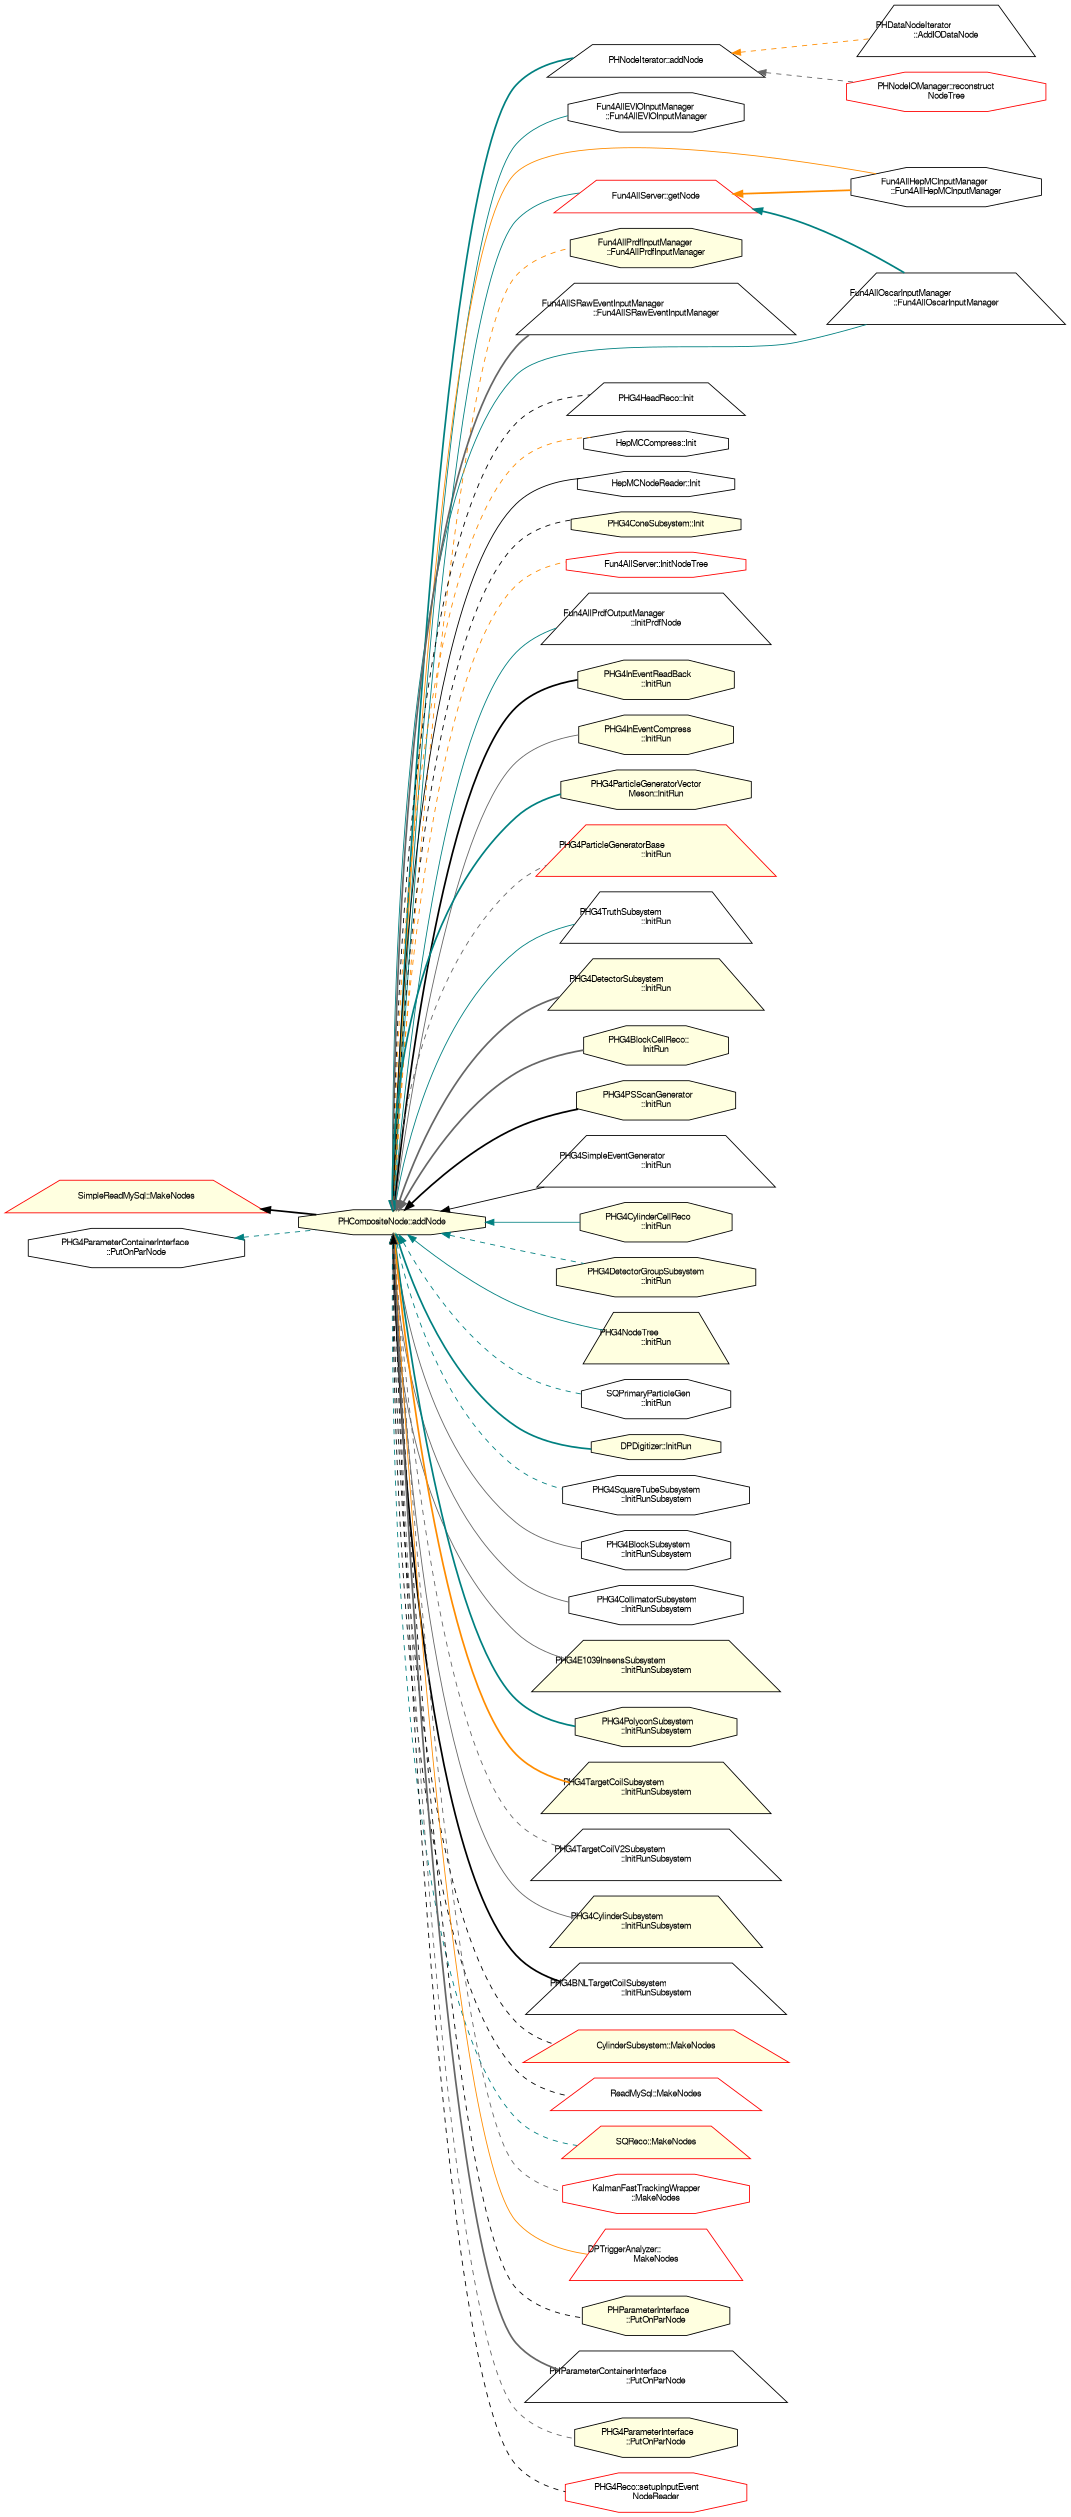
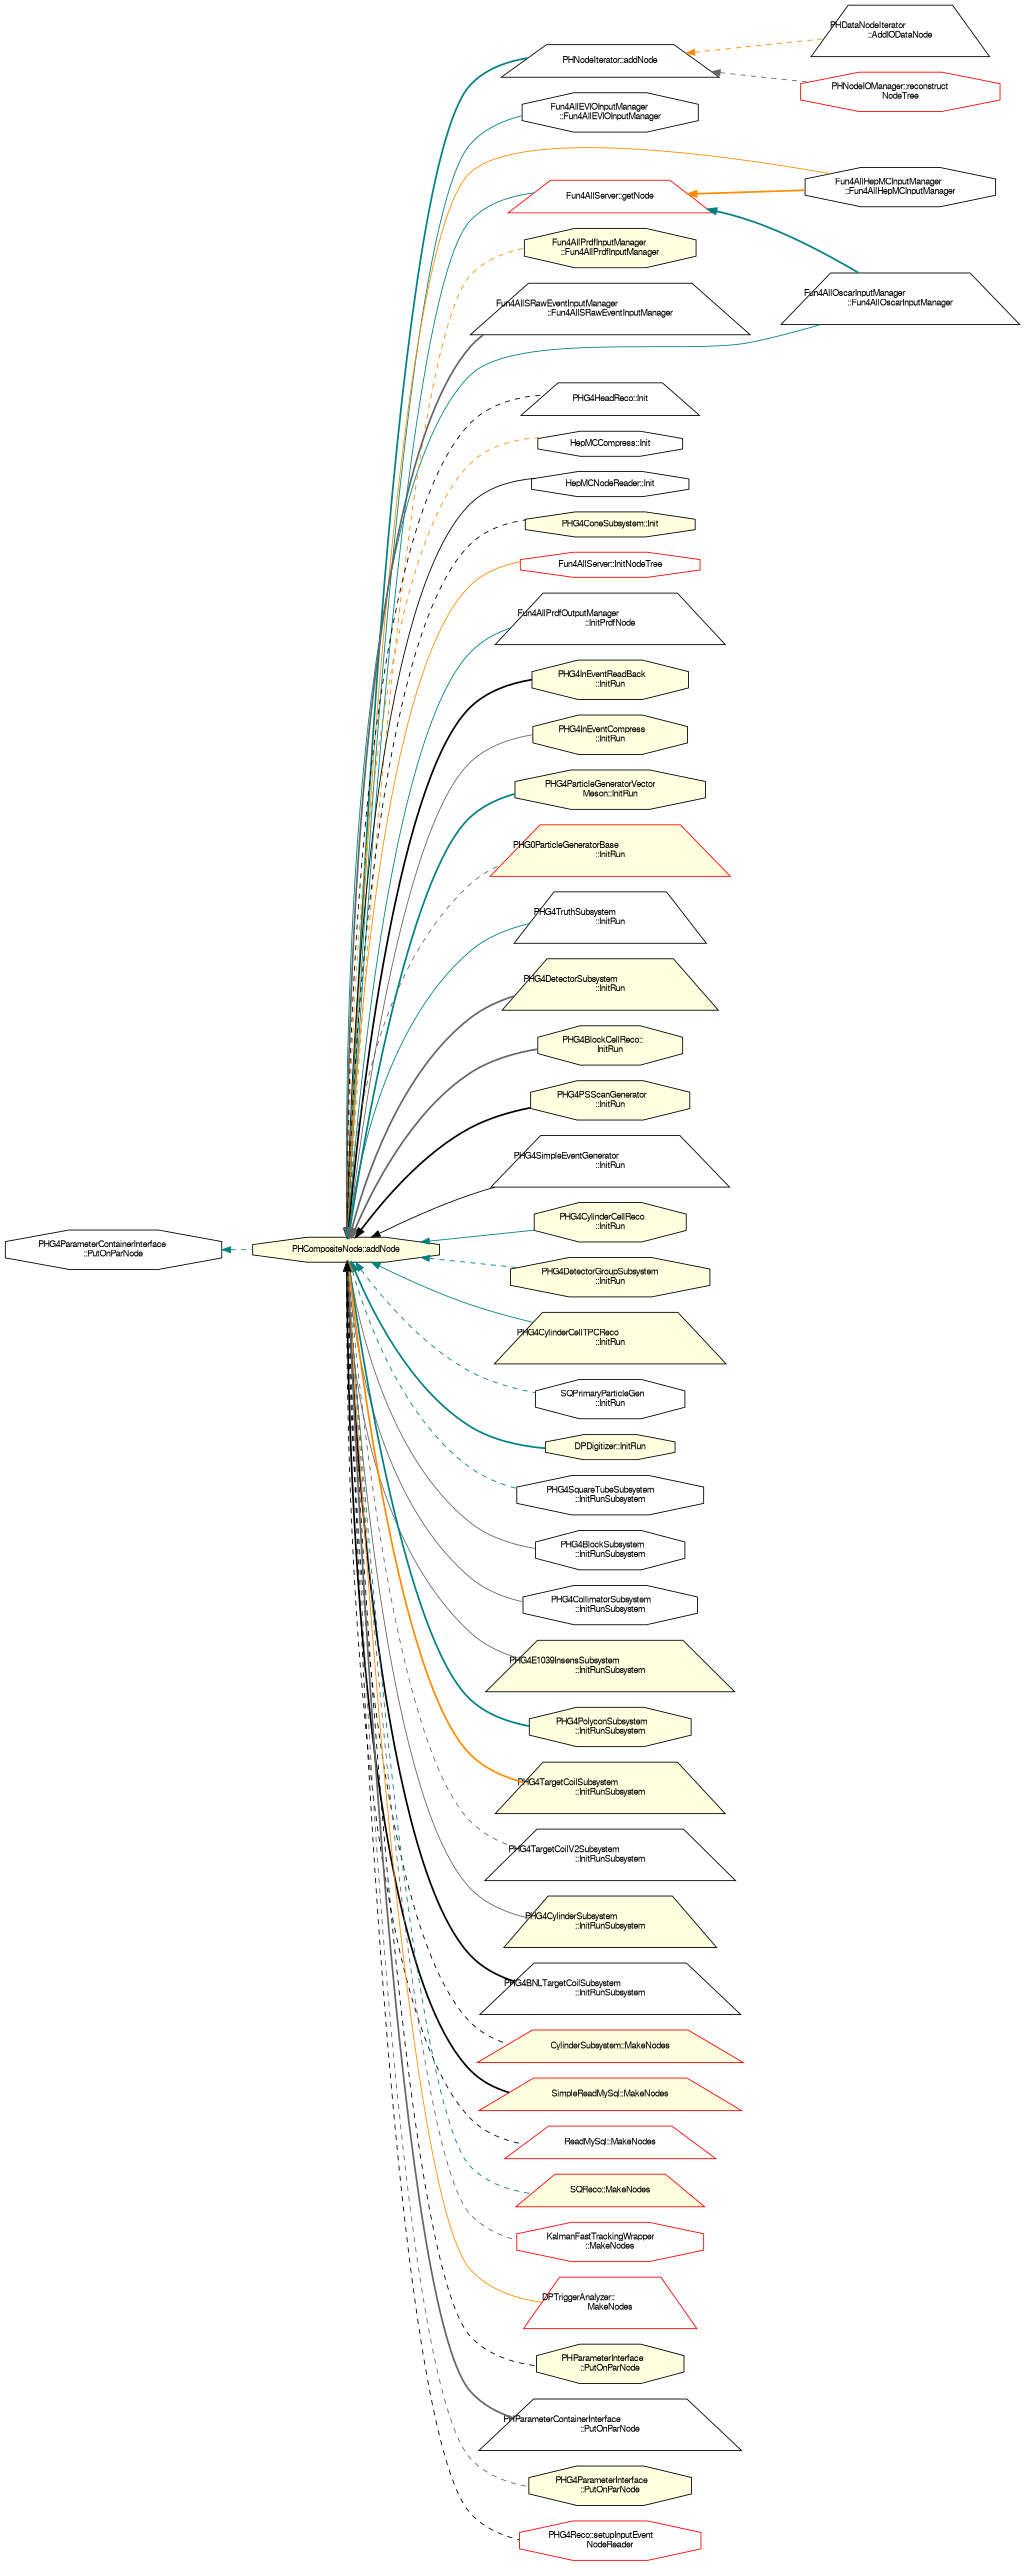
(656, 851) -> (610, 851)
(428, 858) -> (380, 871)
(293, 1212) -> (369, 1702)
(656, 1338) -> (610, 1338)
